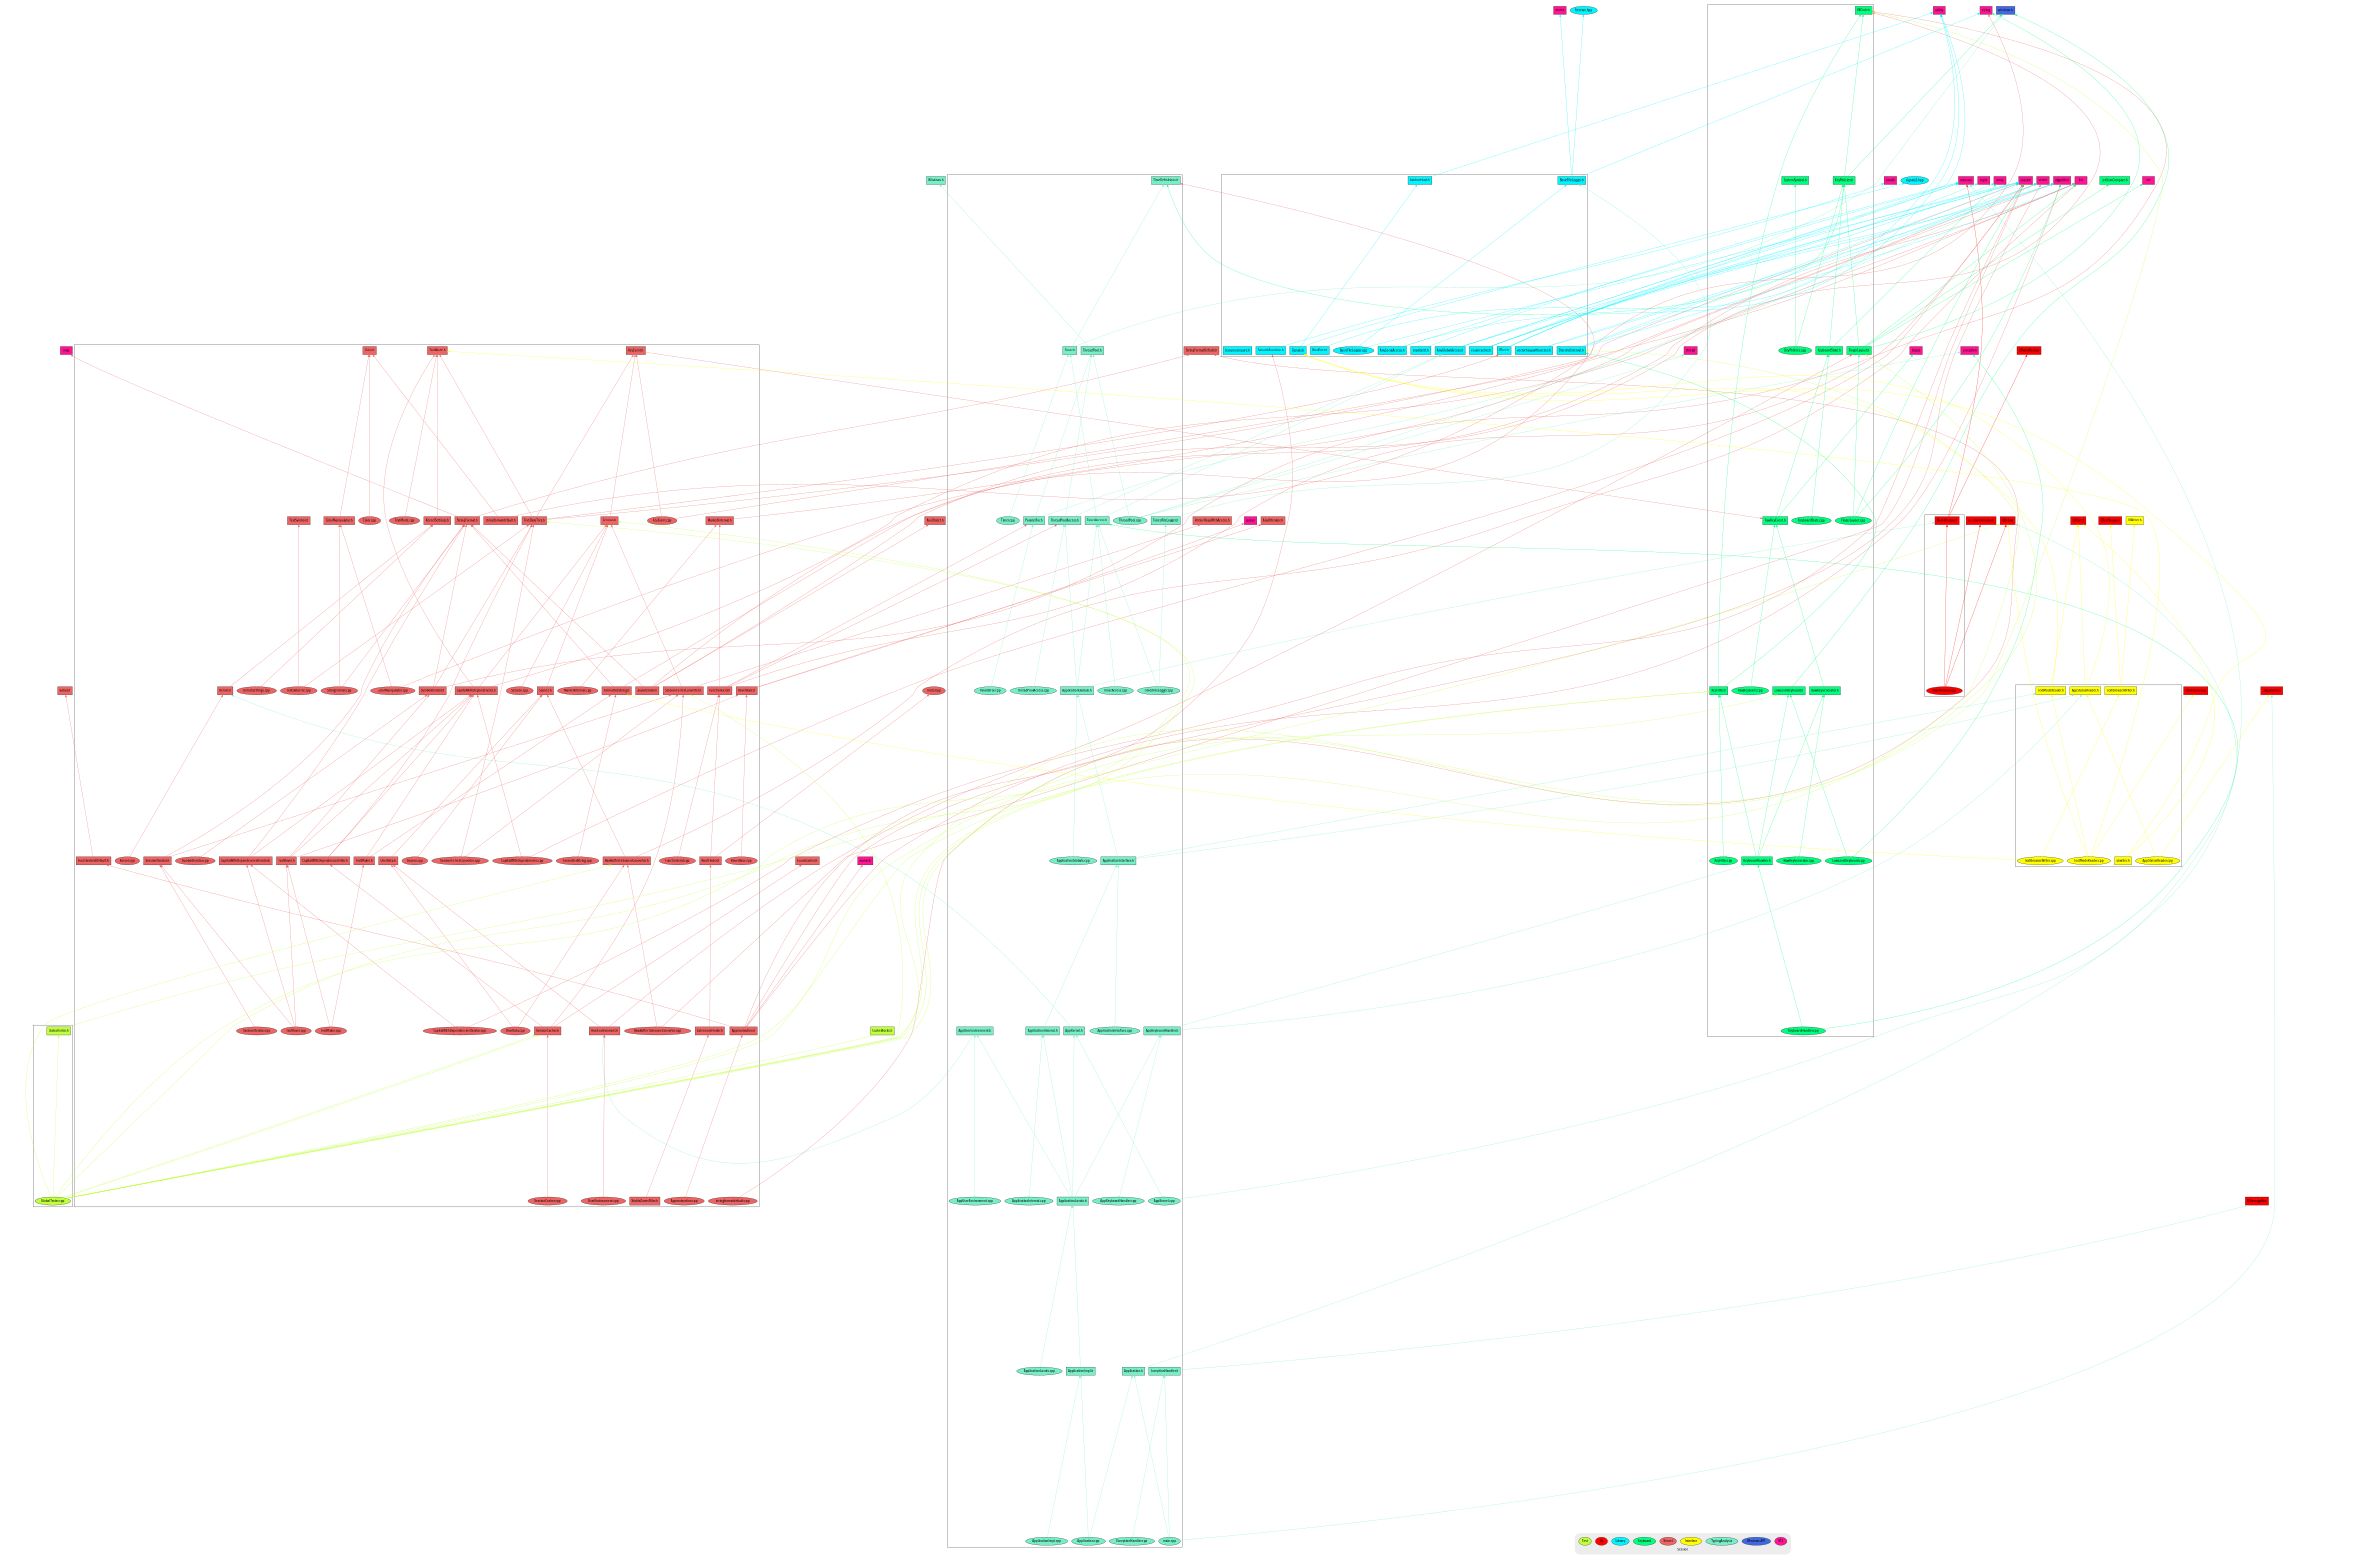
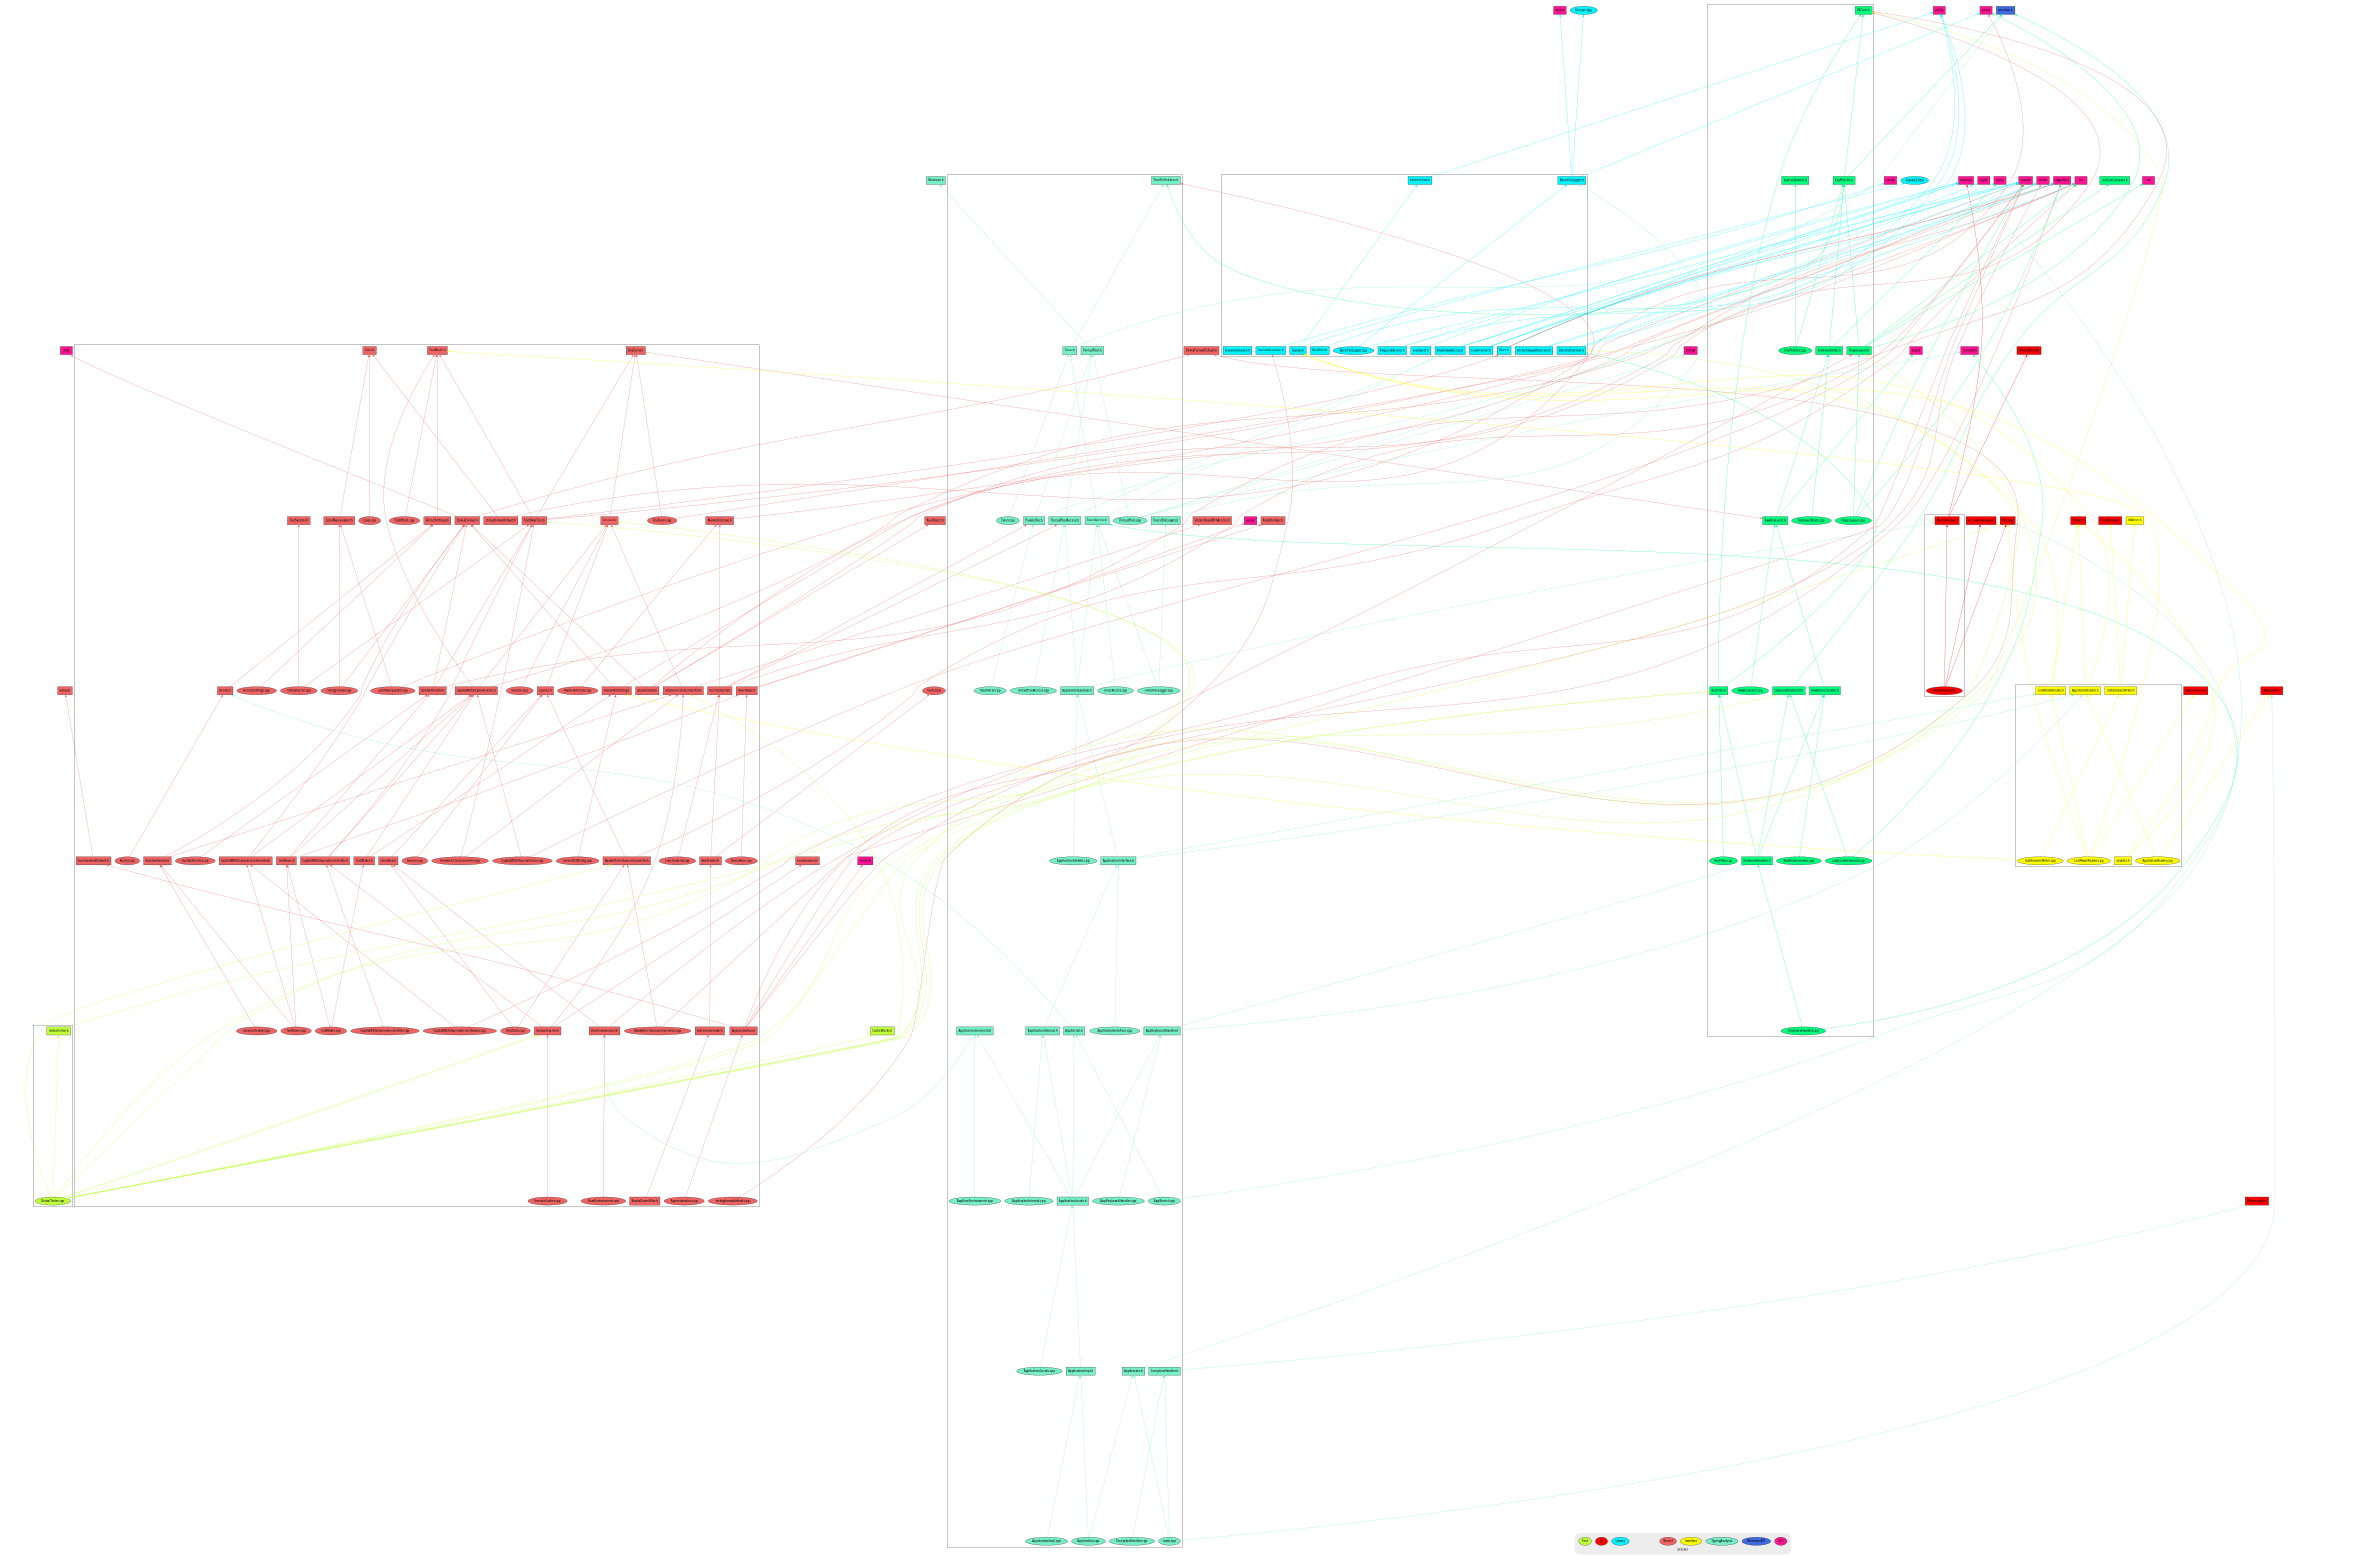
(1833, 243) -> (1833, 243)
none -> (385, 1031)
(1644, 1541) -> none
